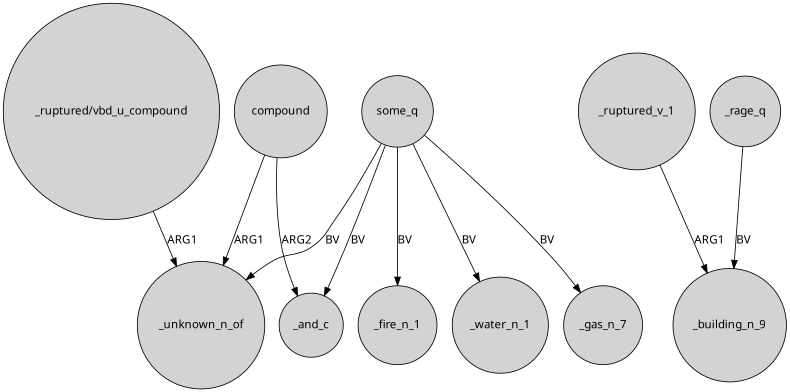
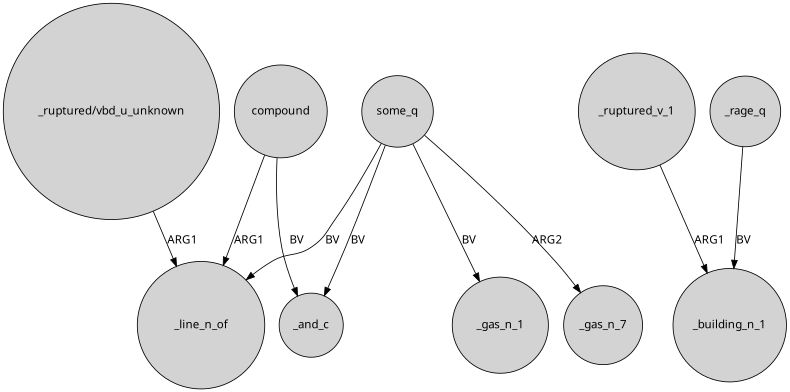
(111, 111) -> (111, 111)
(297, 241) -> (297, 241)
(547, 241) -> (547, 241)
(201, 325) -> (201, 325)
(398, 325) -> none
(500, 325) -> (500, 325)
(730, 325) -> (730, 325)
